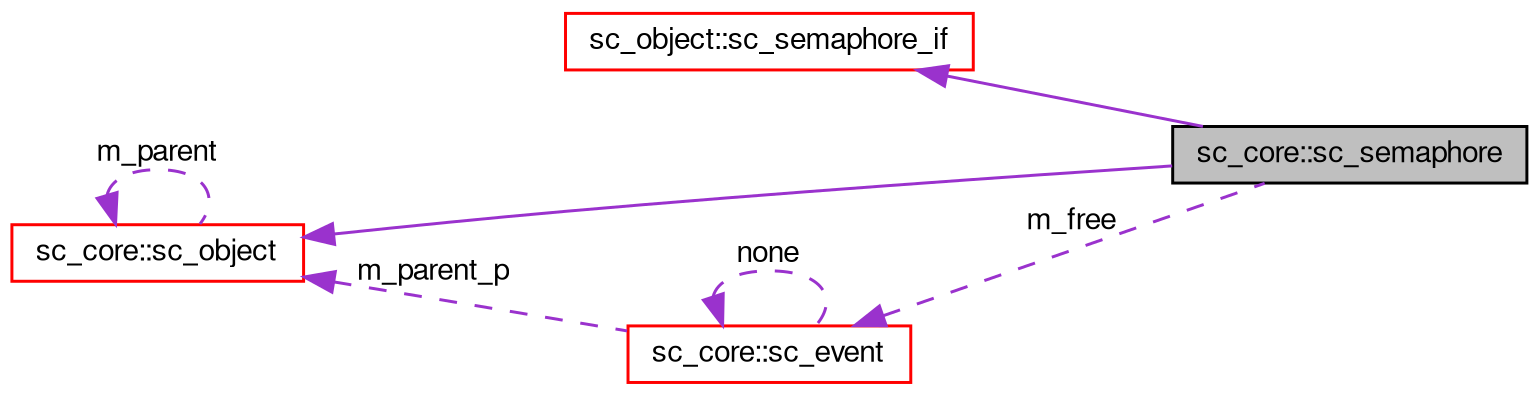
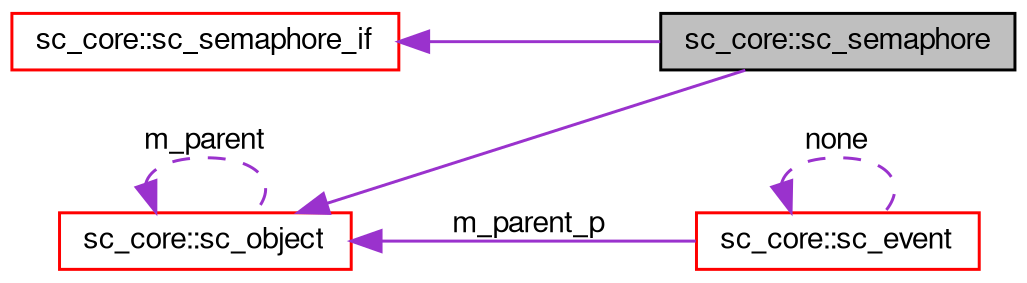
(769, 42) -> (205, 42)
(1074, 250) -> none
(480, 306) -> (538, 241)
